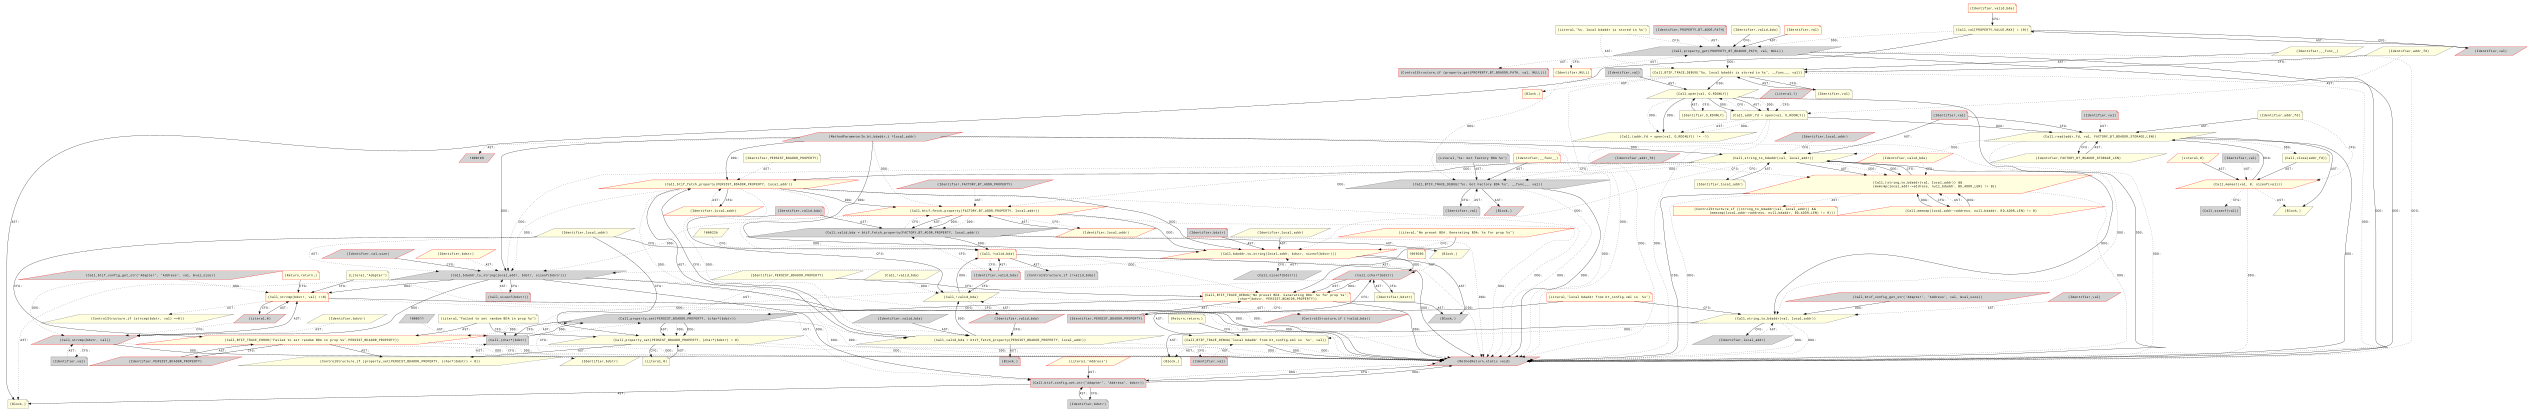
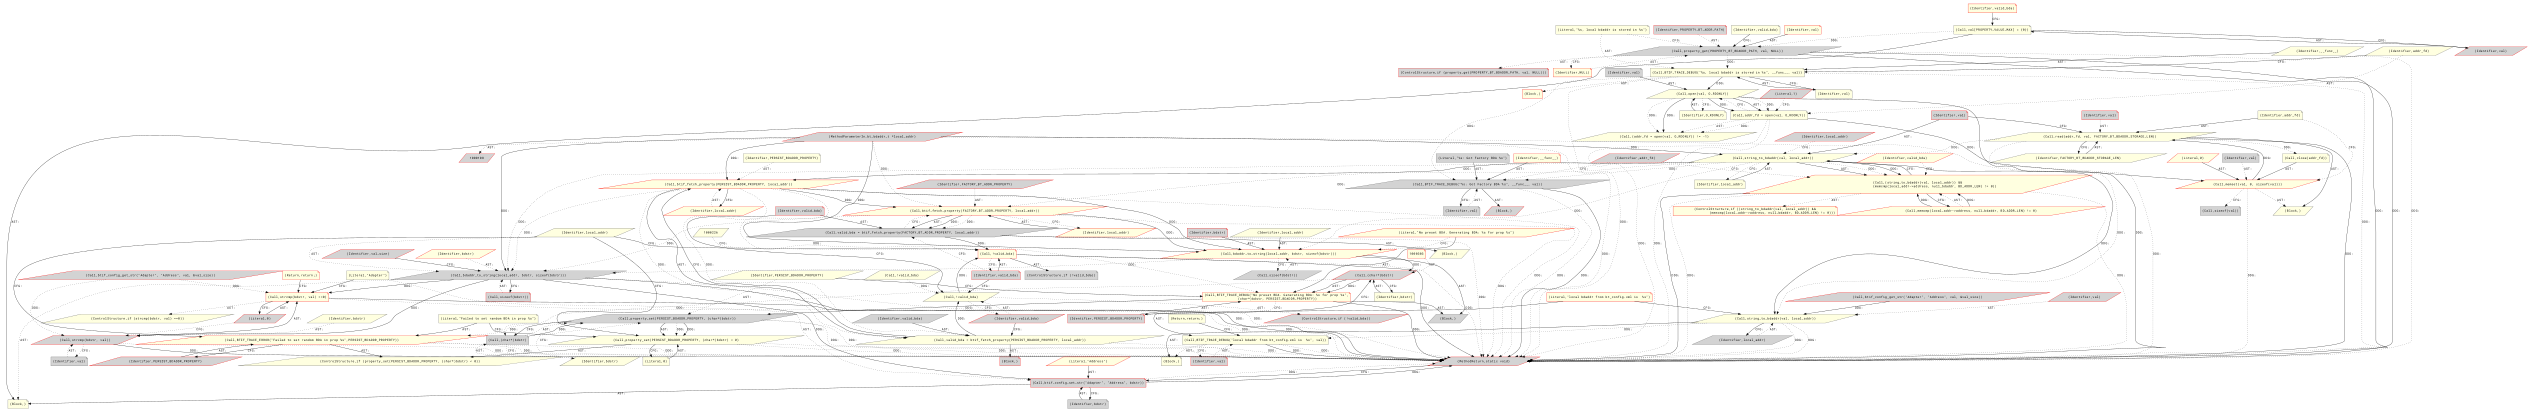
(1923, 123) -> (1982, 159)
(417, 319) -> none
